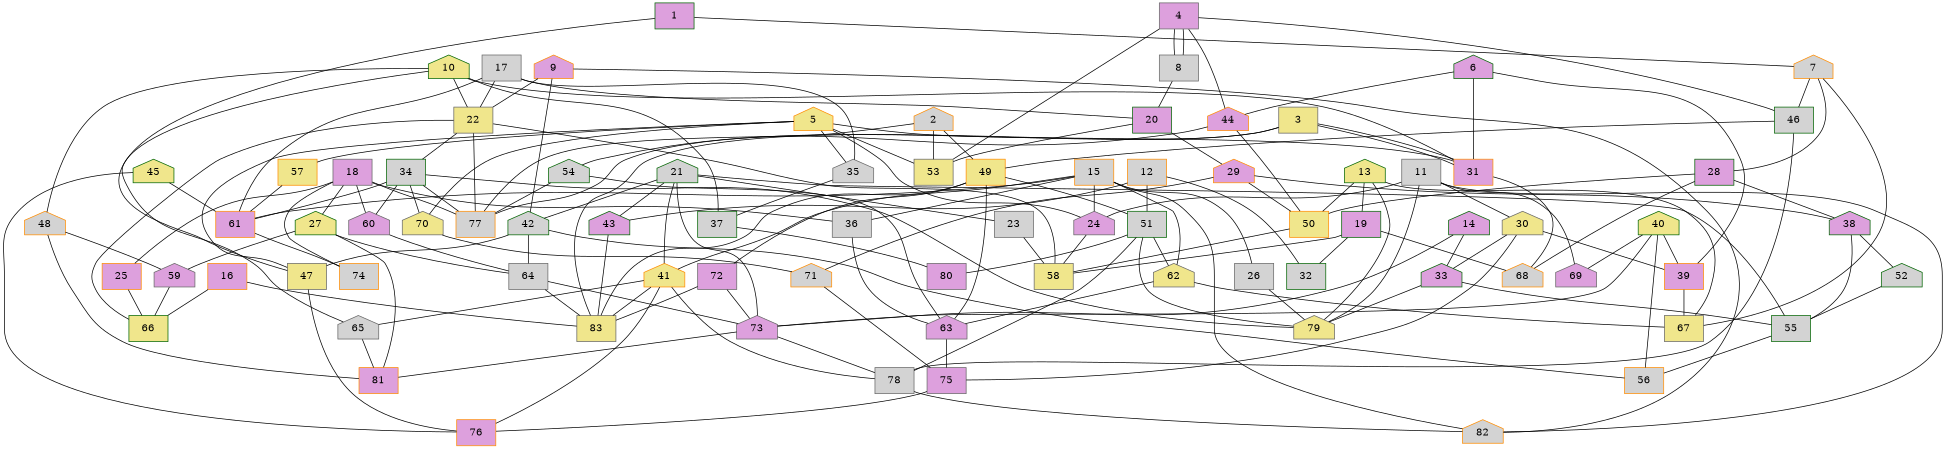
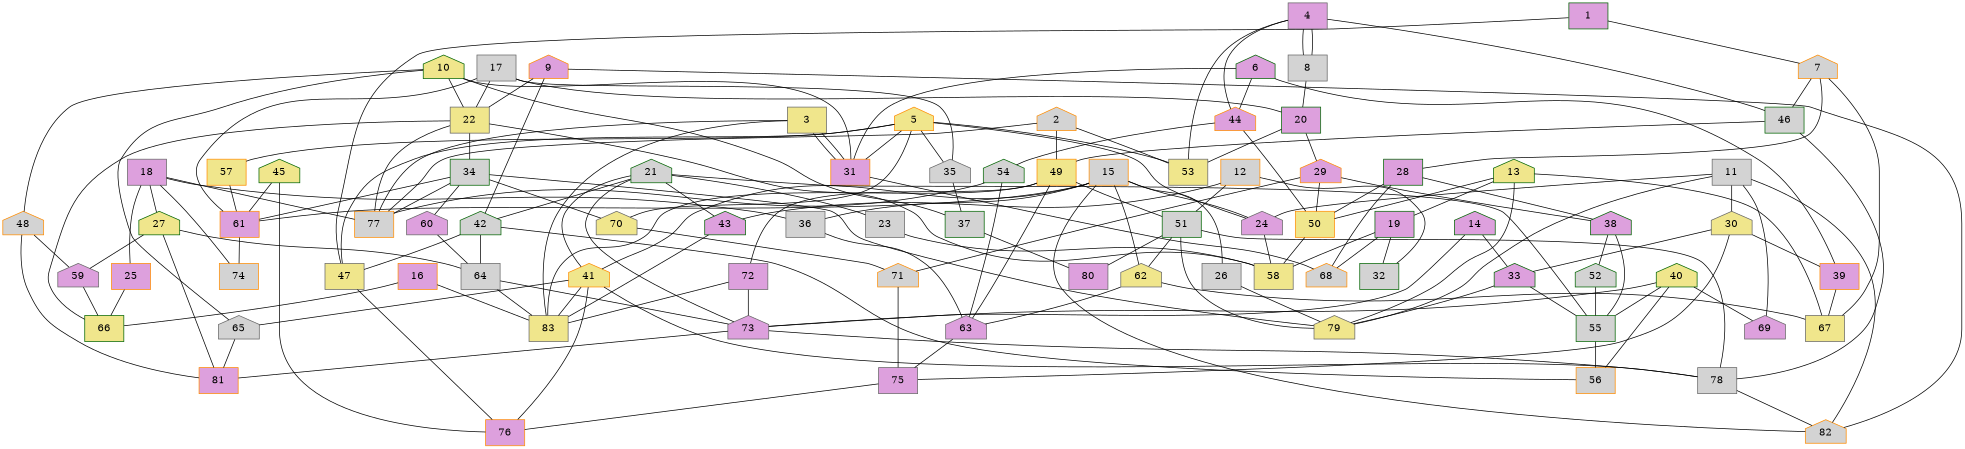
(361, 199) -> none
(1671, 249) -> (1638, 301)
